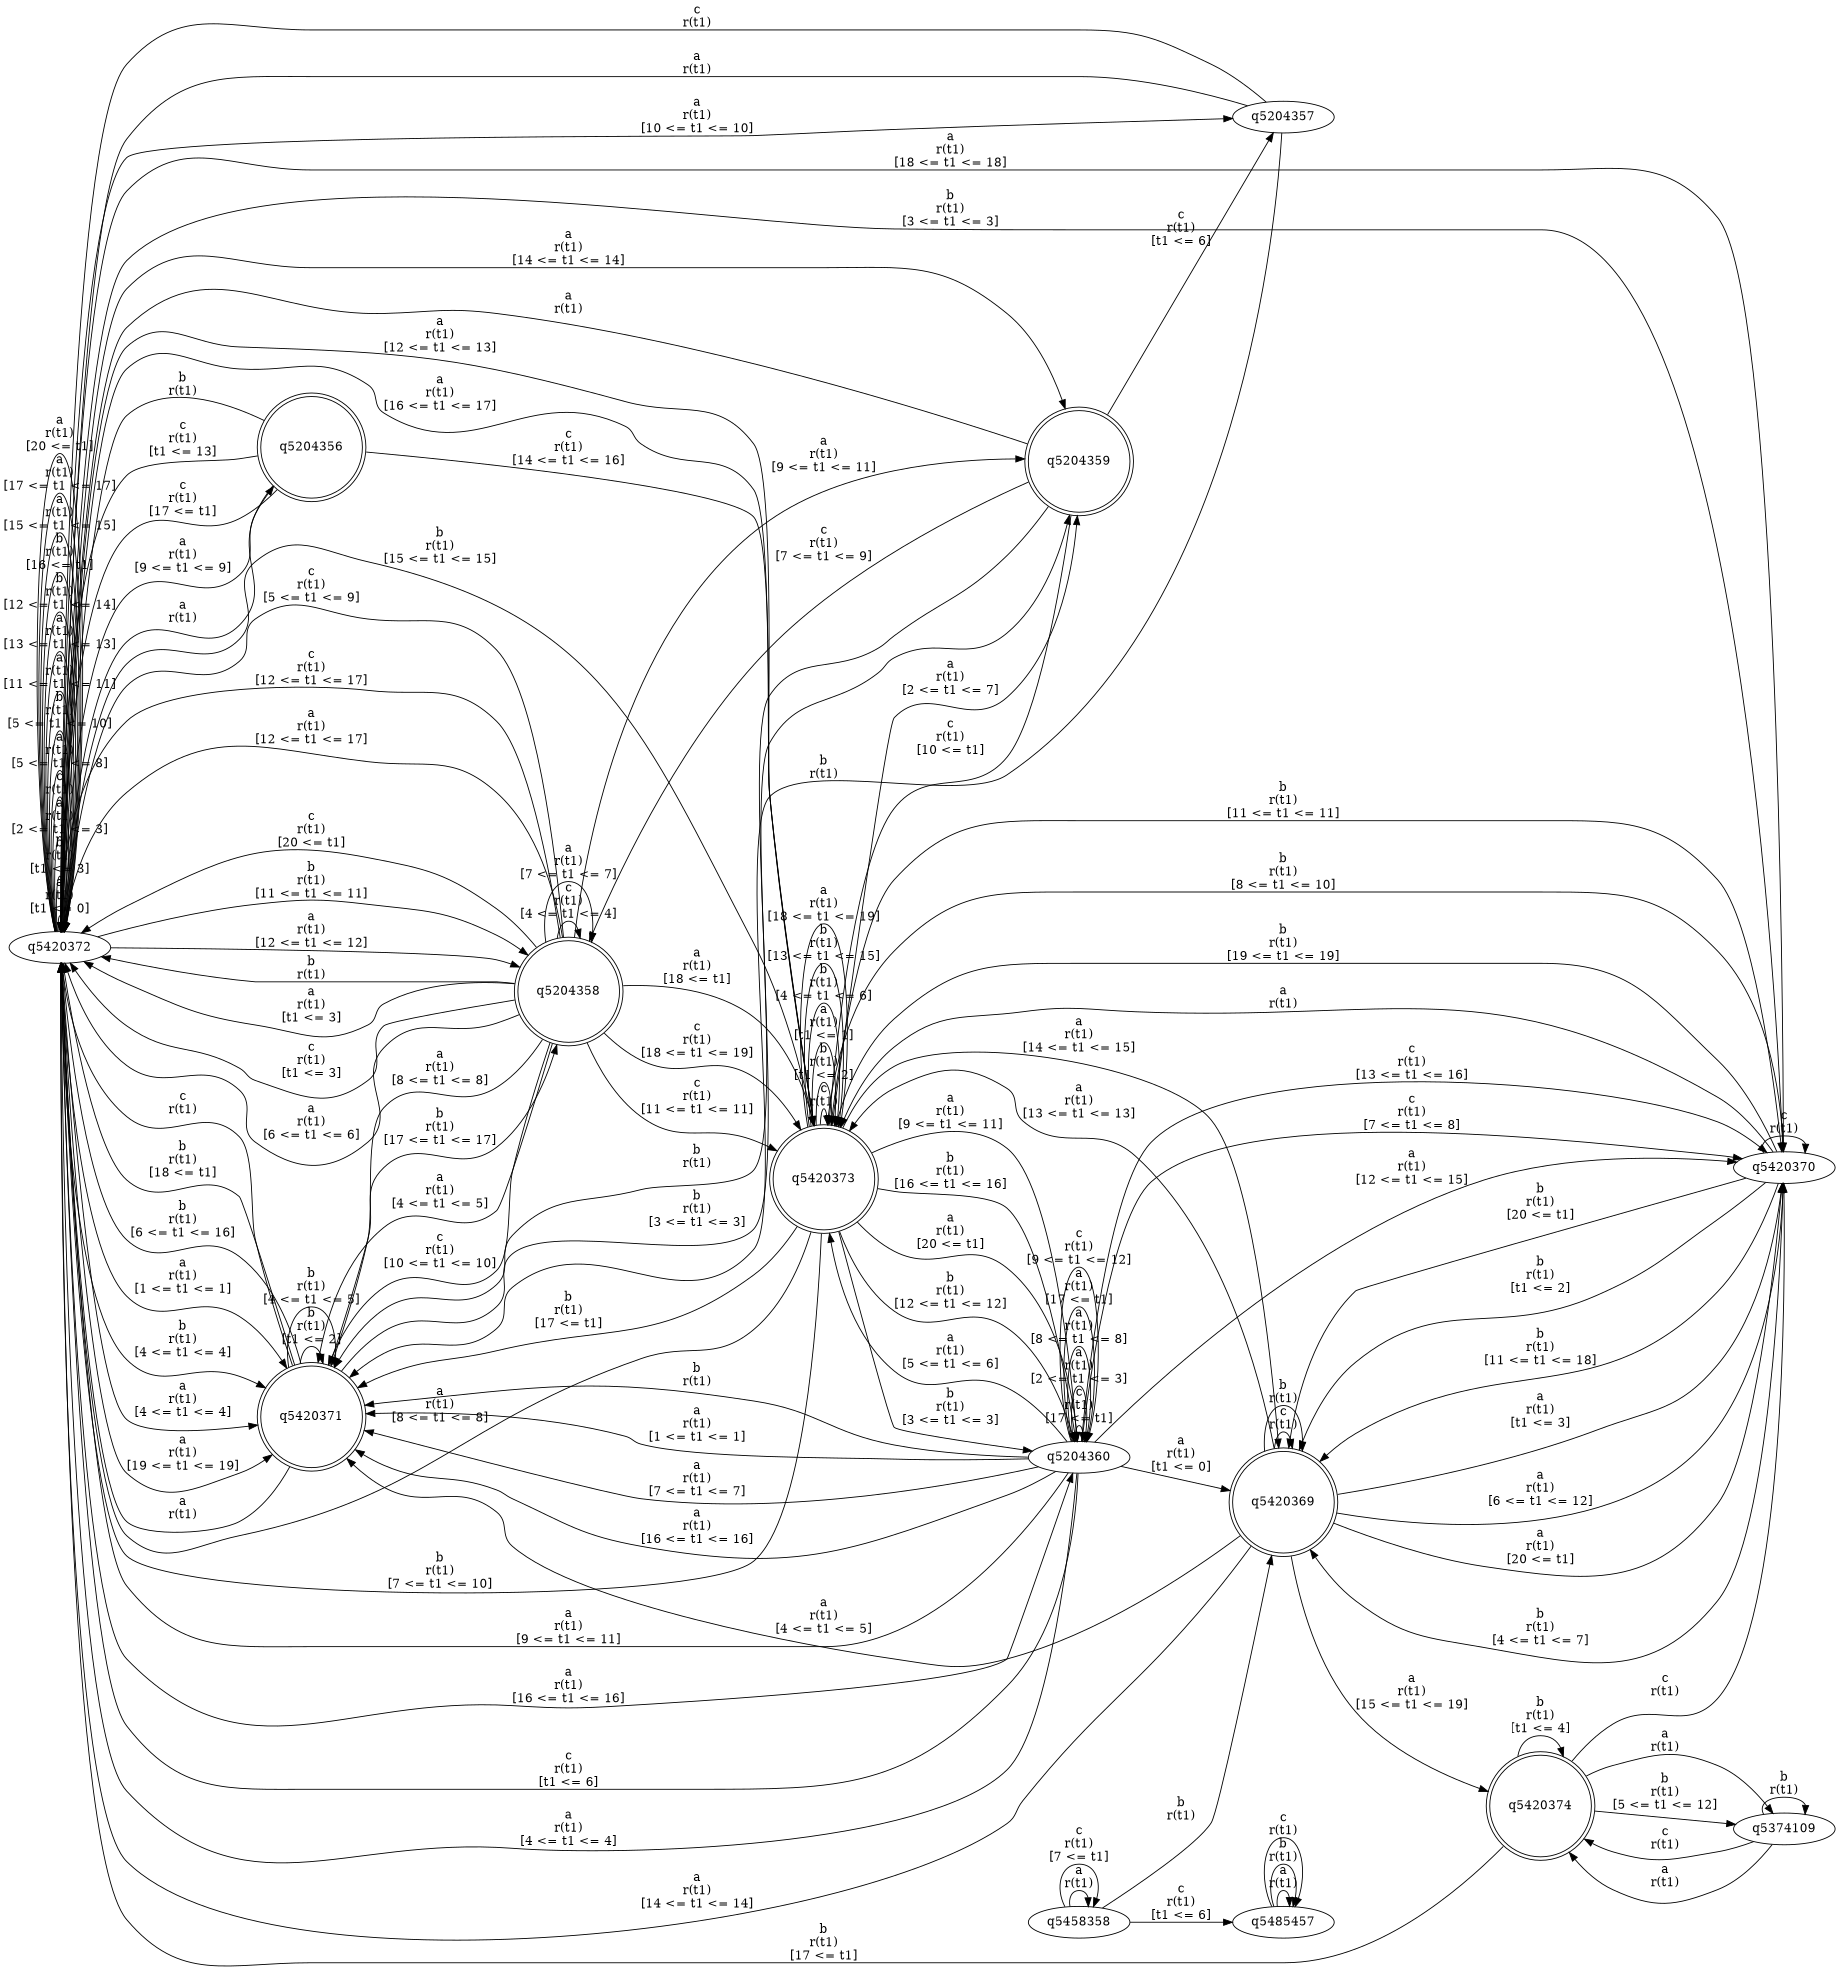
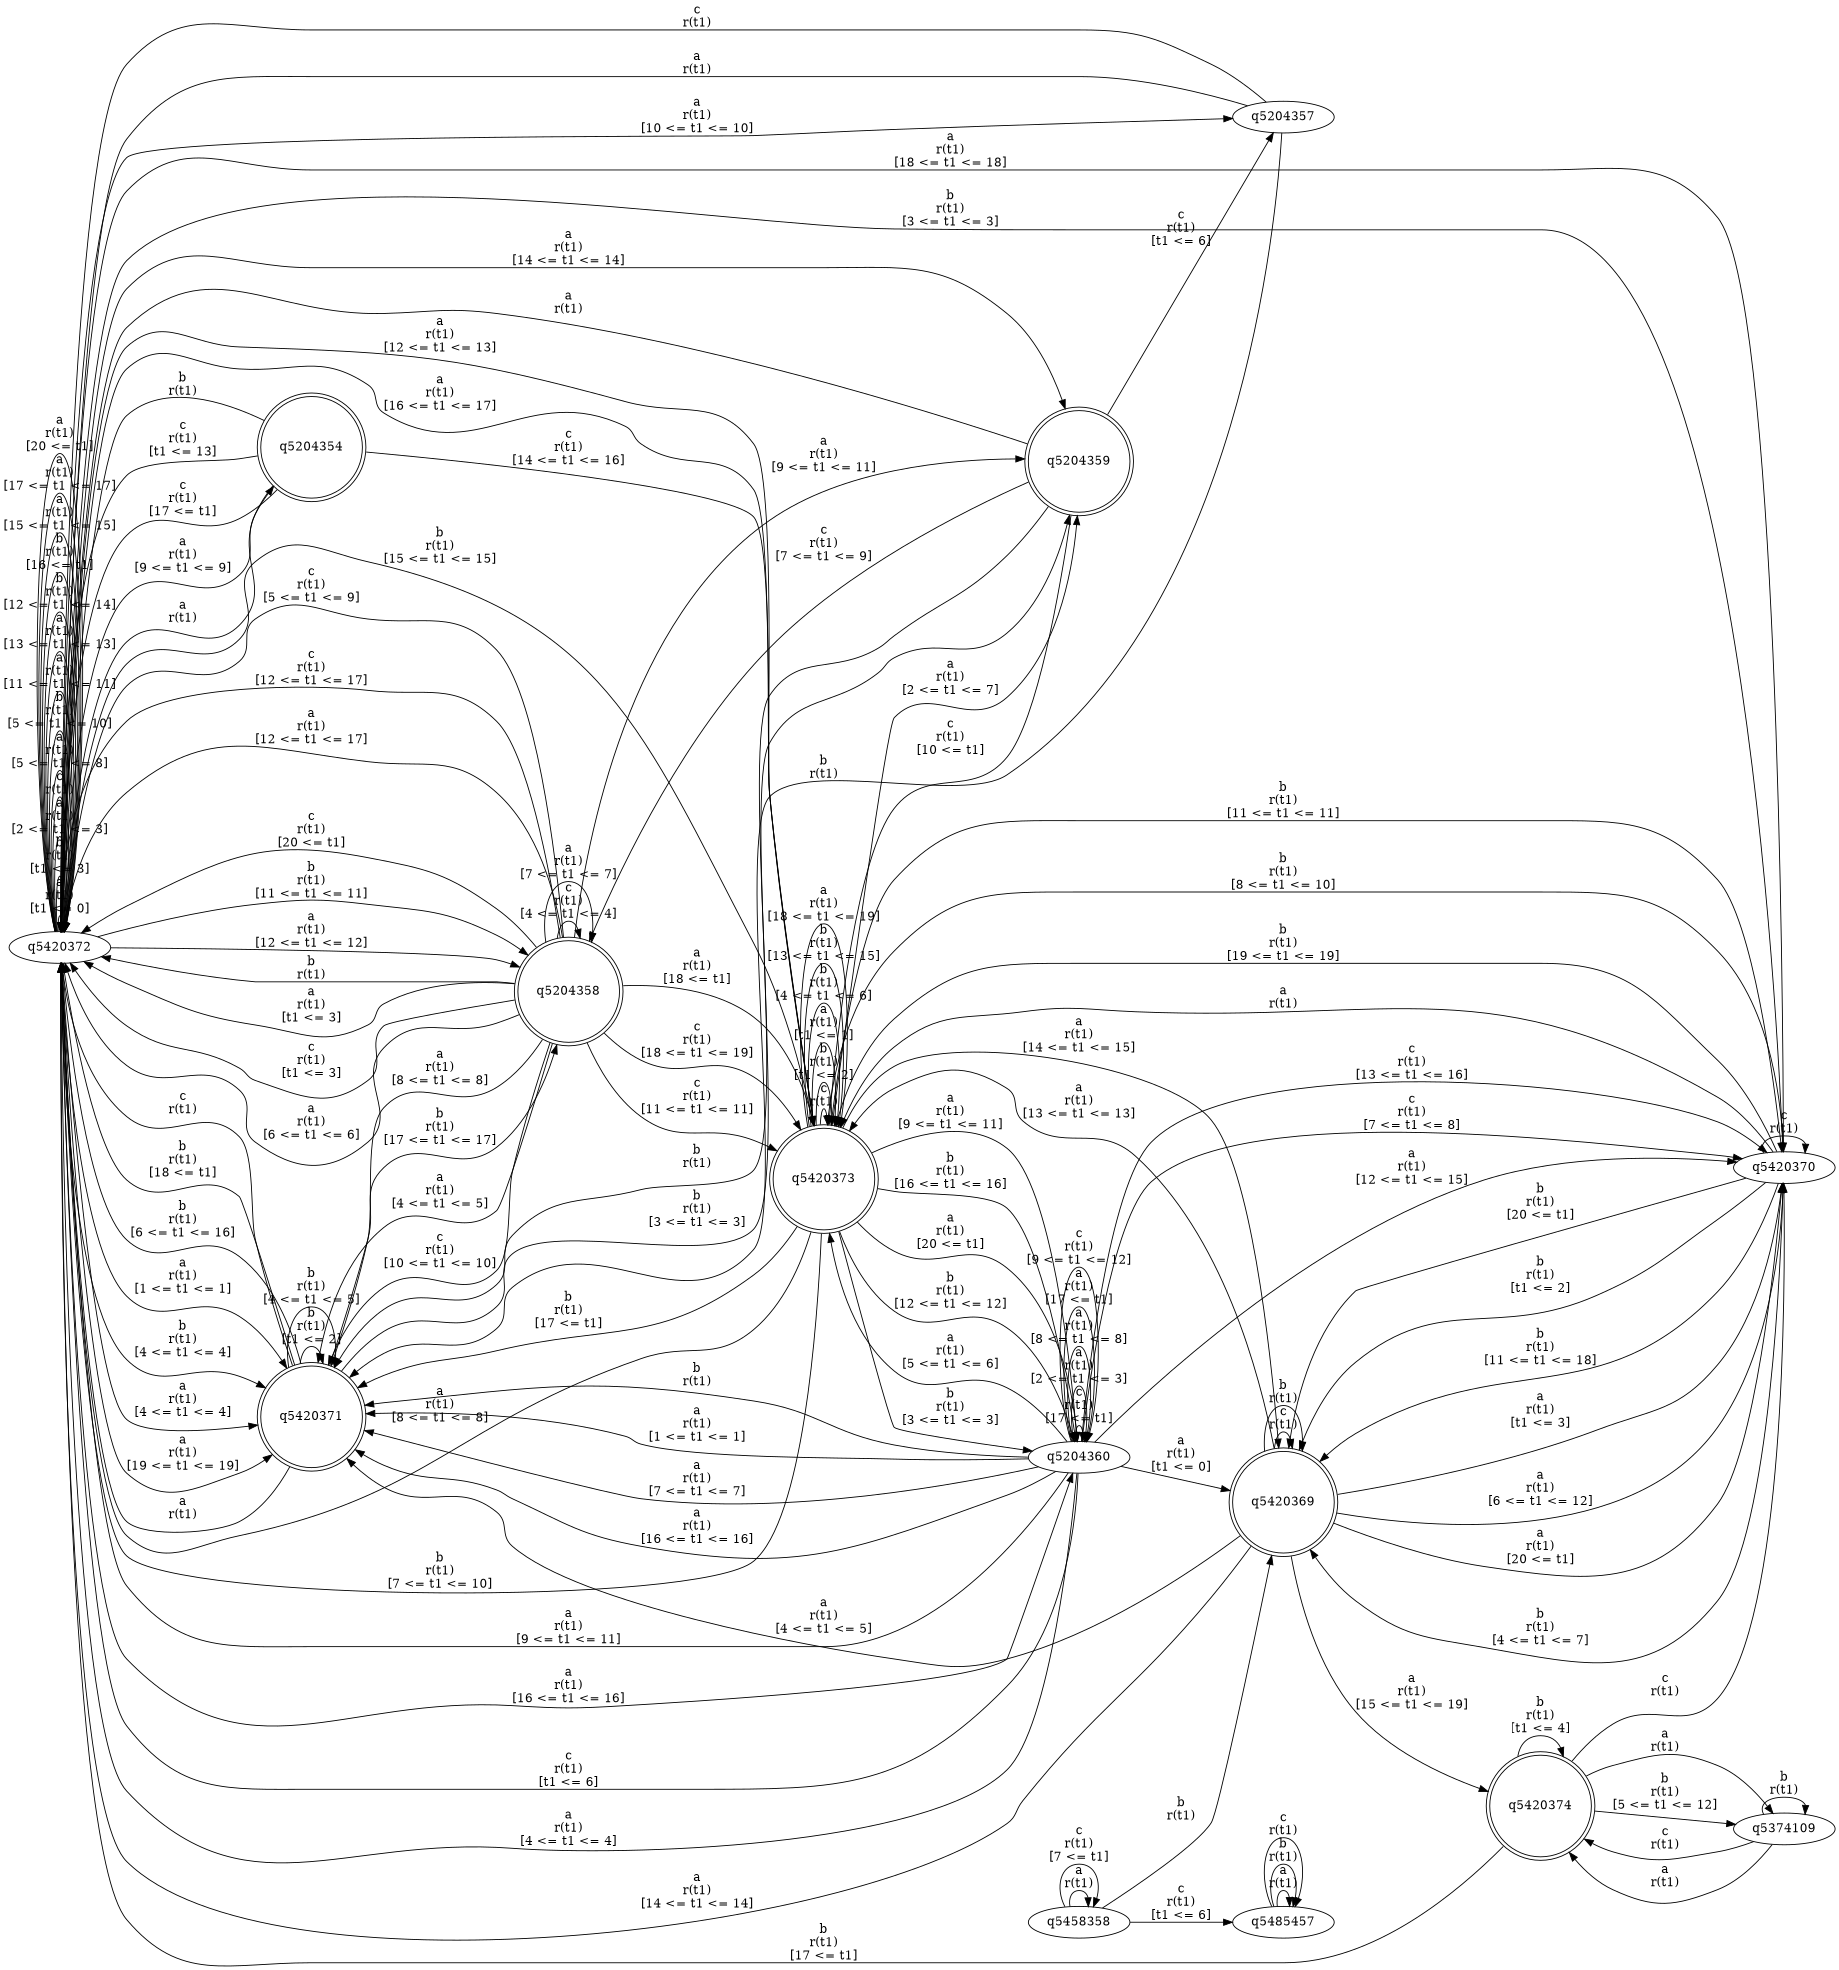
(312, 447) -> (312, 447)
